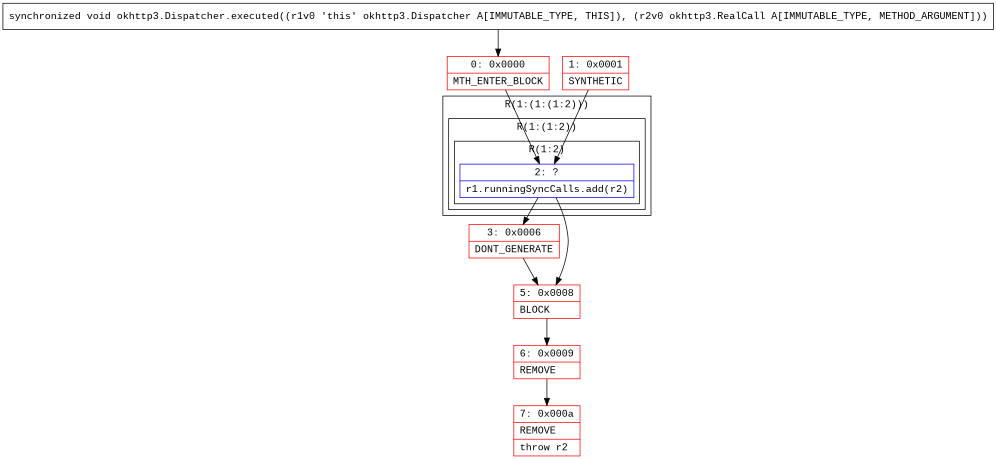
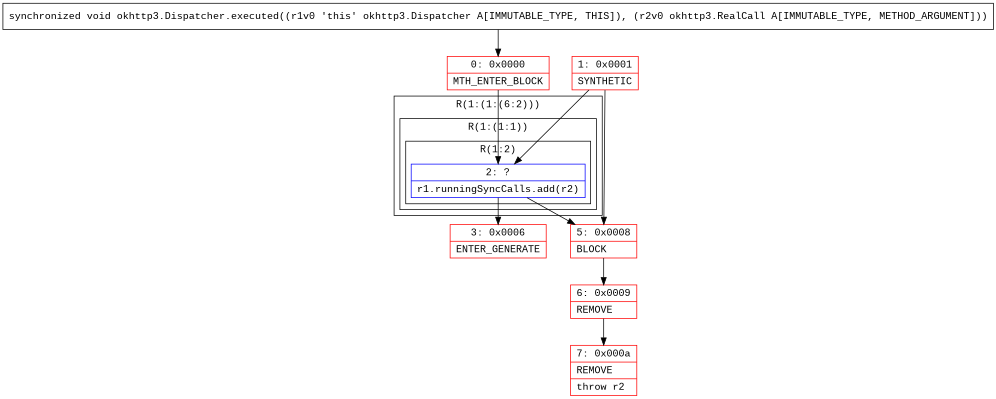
(547, 104) -> (498, 104)
(547, 127) -> (498, 127)
(514, 249) -> (498, 249)
(529, 268) -> (604, 154)
